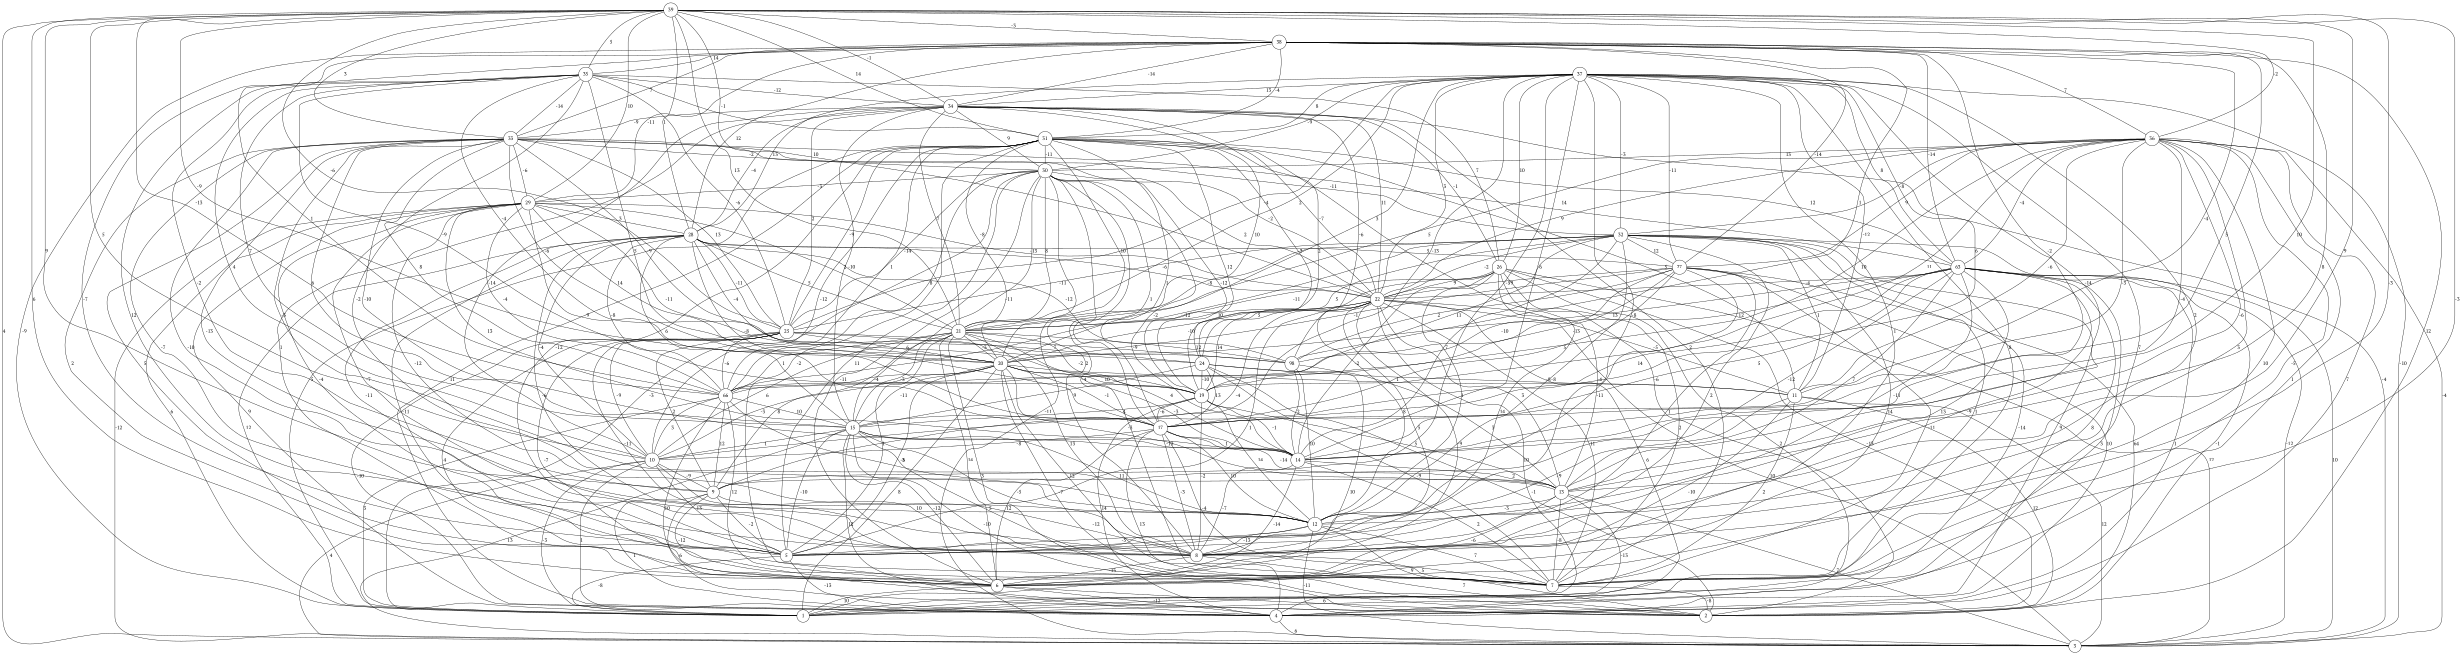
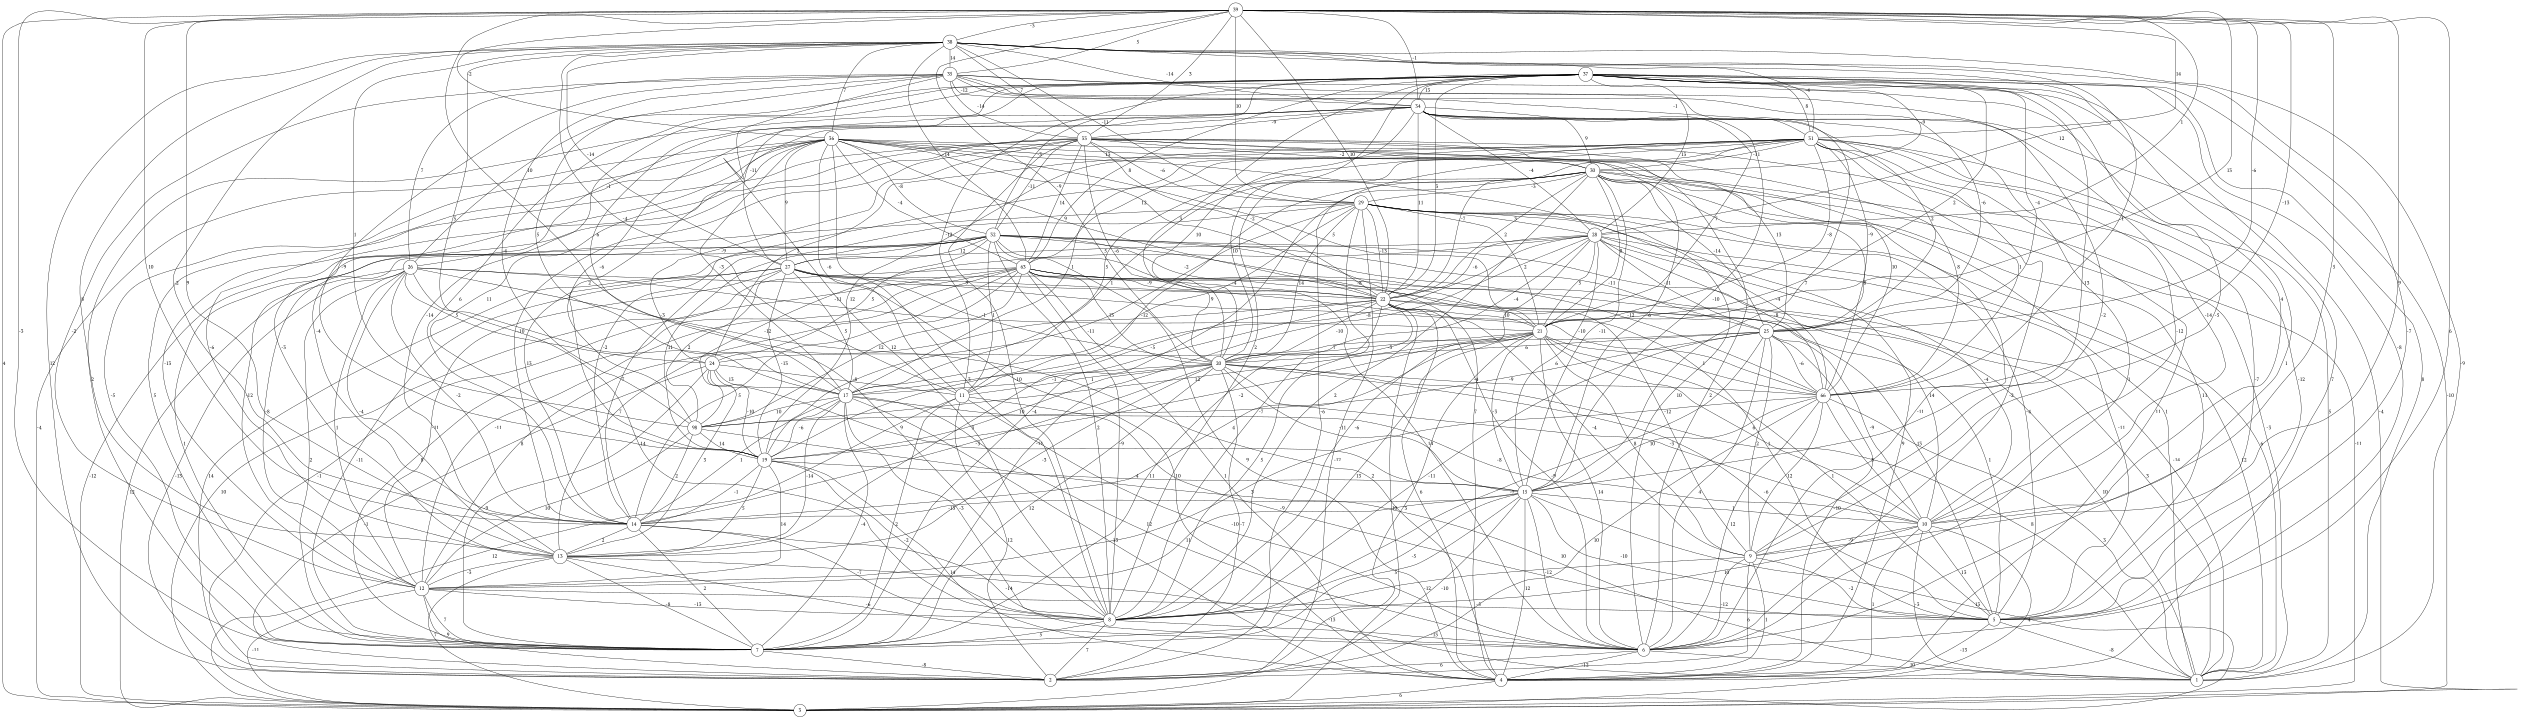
(1265, 317) -> (720, 447)
(2136, 444) -> (211, 476)
(1237, 485) -> (770, 411)
